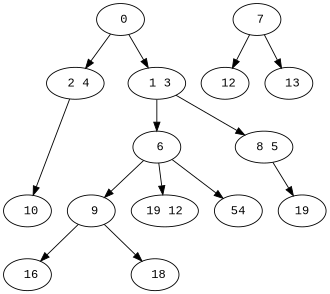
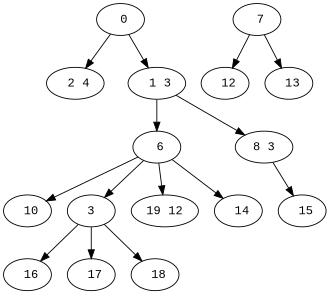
(53, 143) -> (96, 177)
(264, 147) -> (264, 147)
(91, 211) -> (91, 211)
(238, 211) -> (238, 211)
(302, 211) -> (302, 211)
none -> (91, 275)
